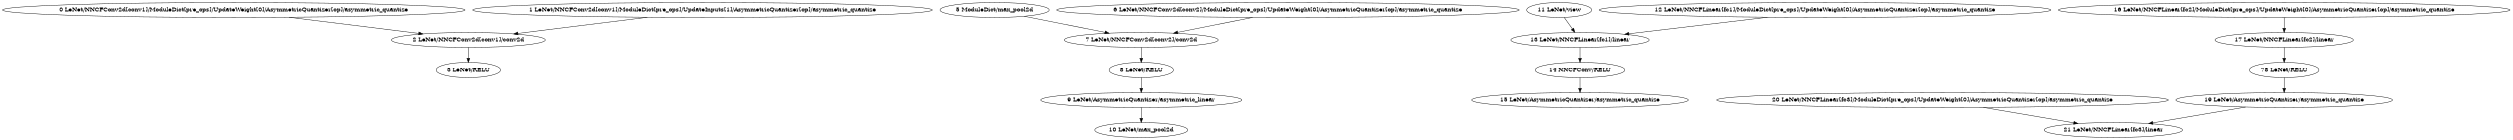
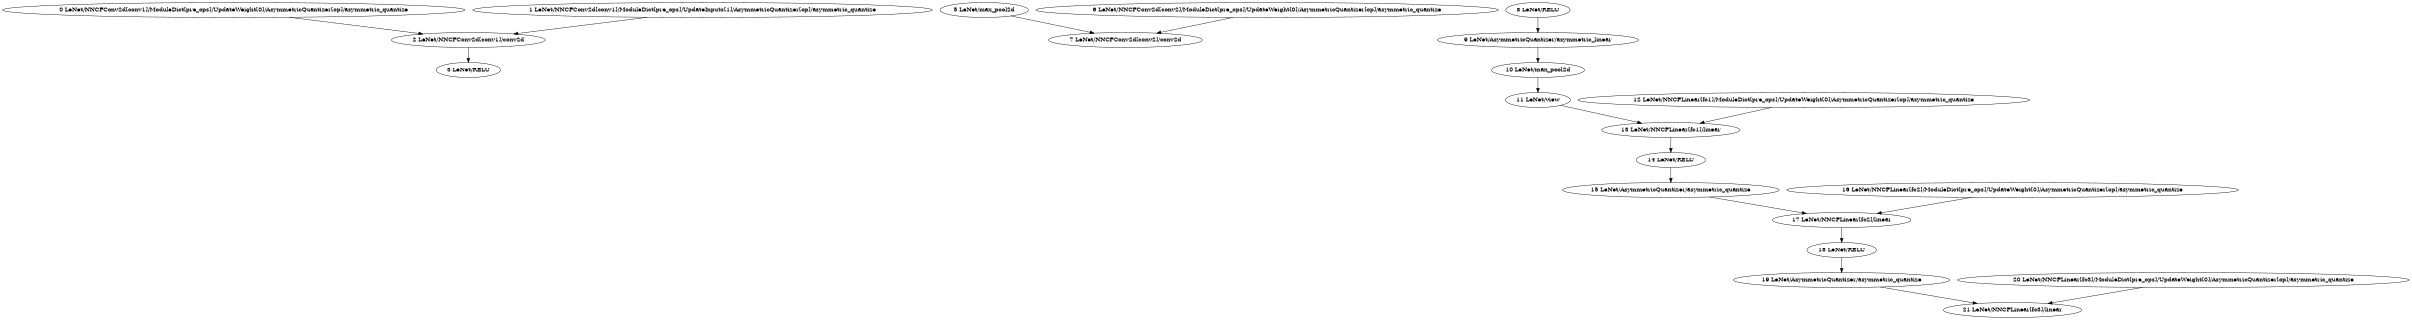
(995, 10) -> (984, 10)
(1141, 53) -> none
(1580, 70) -> (1671, 160)
(2284, 70) -> (1842, 250)
none -> (1538, 83)
none -> (1756, 205)
